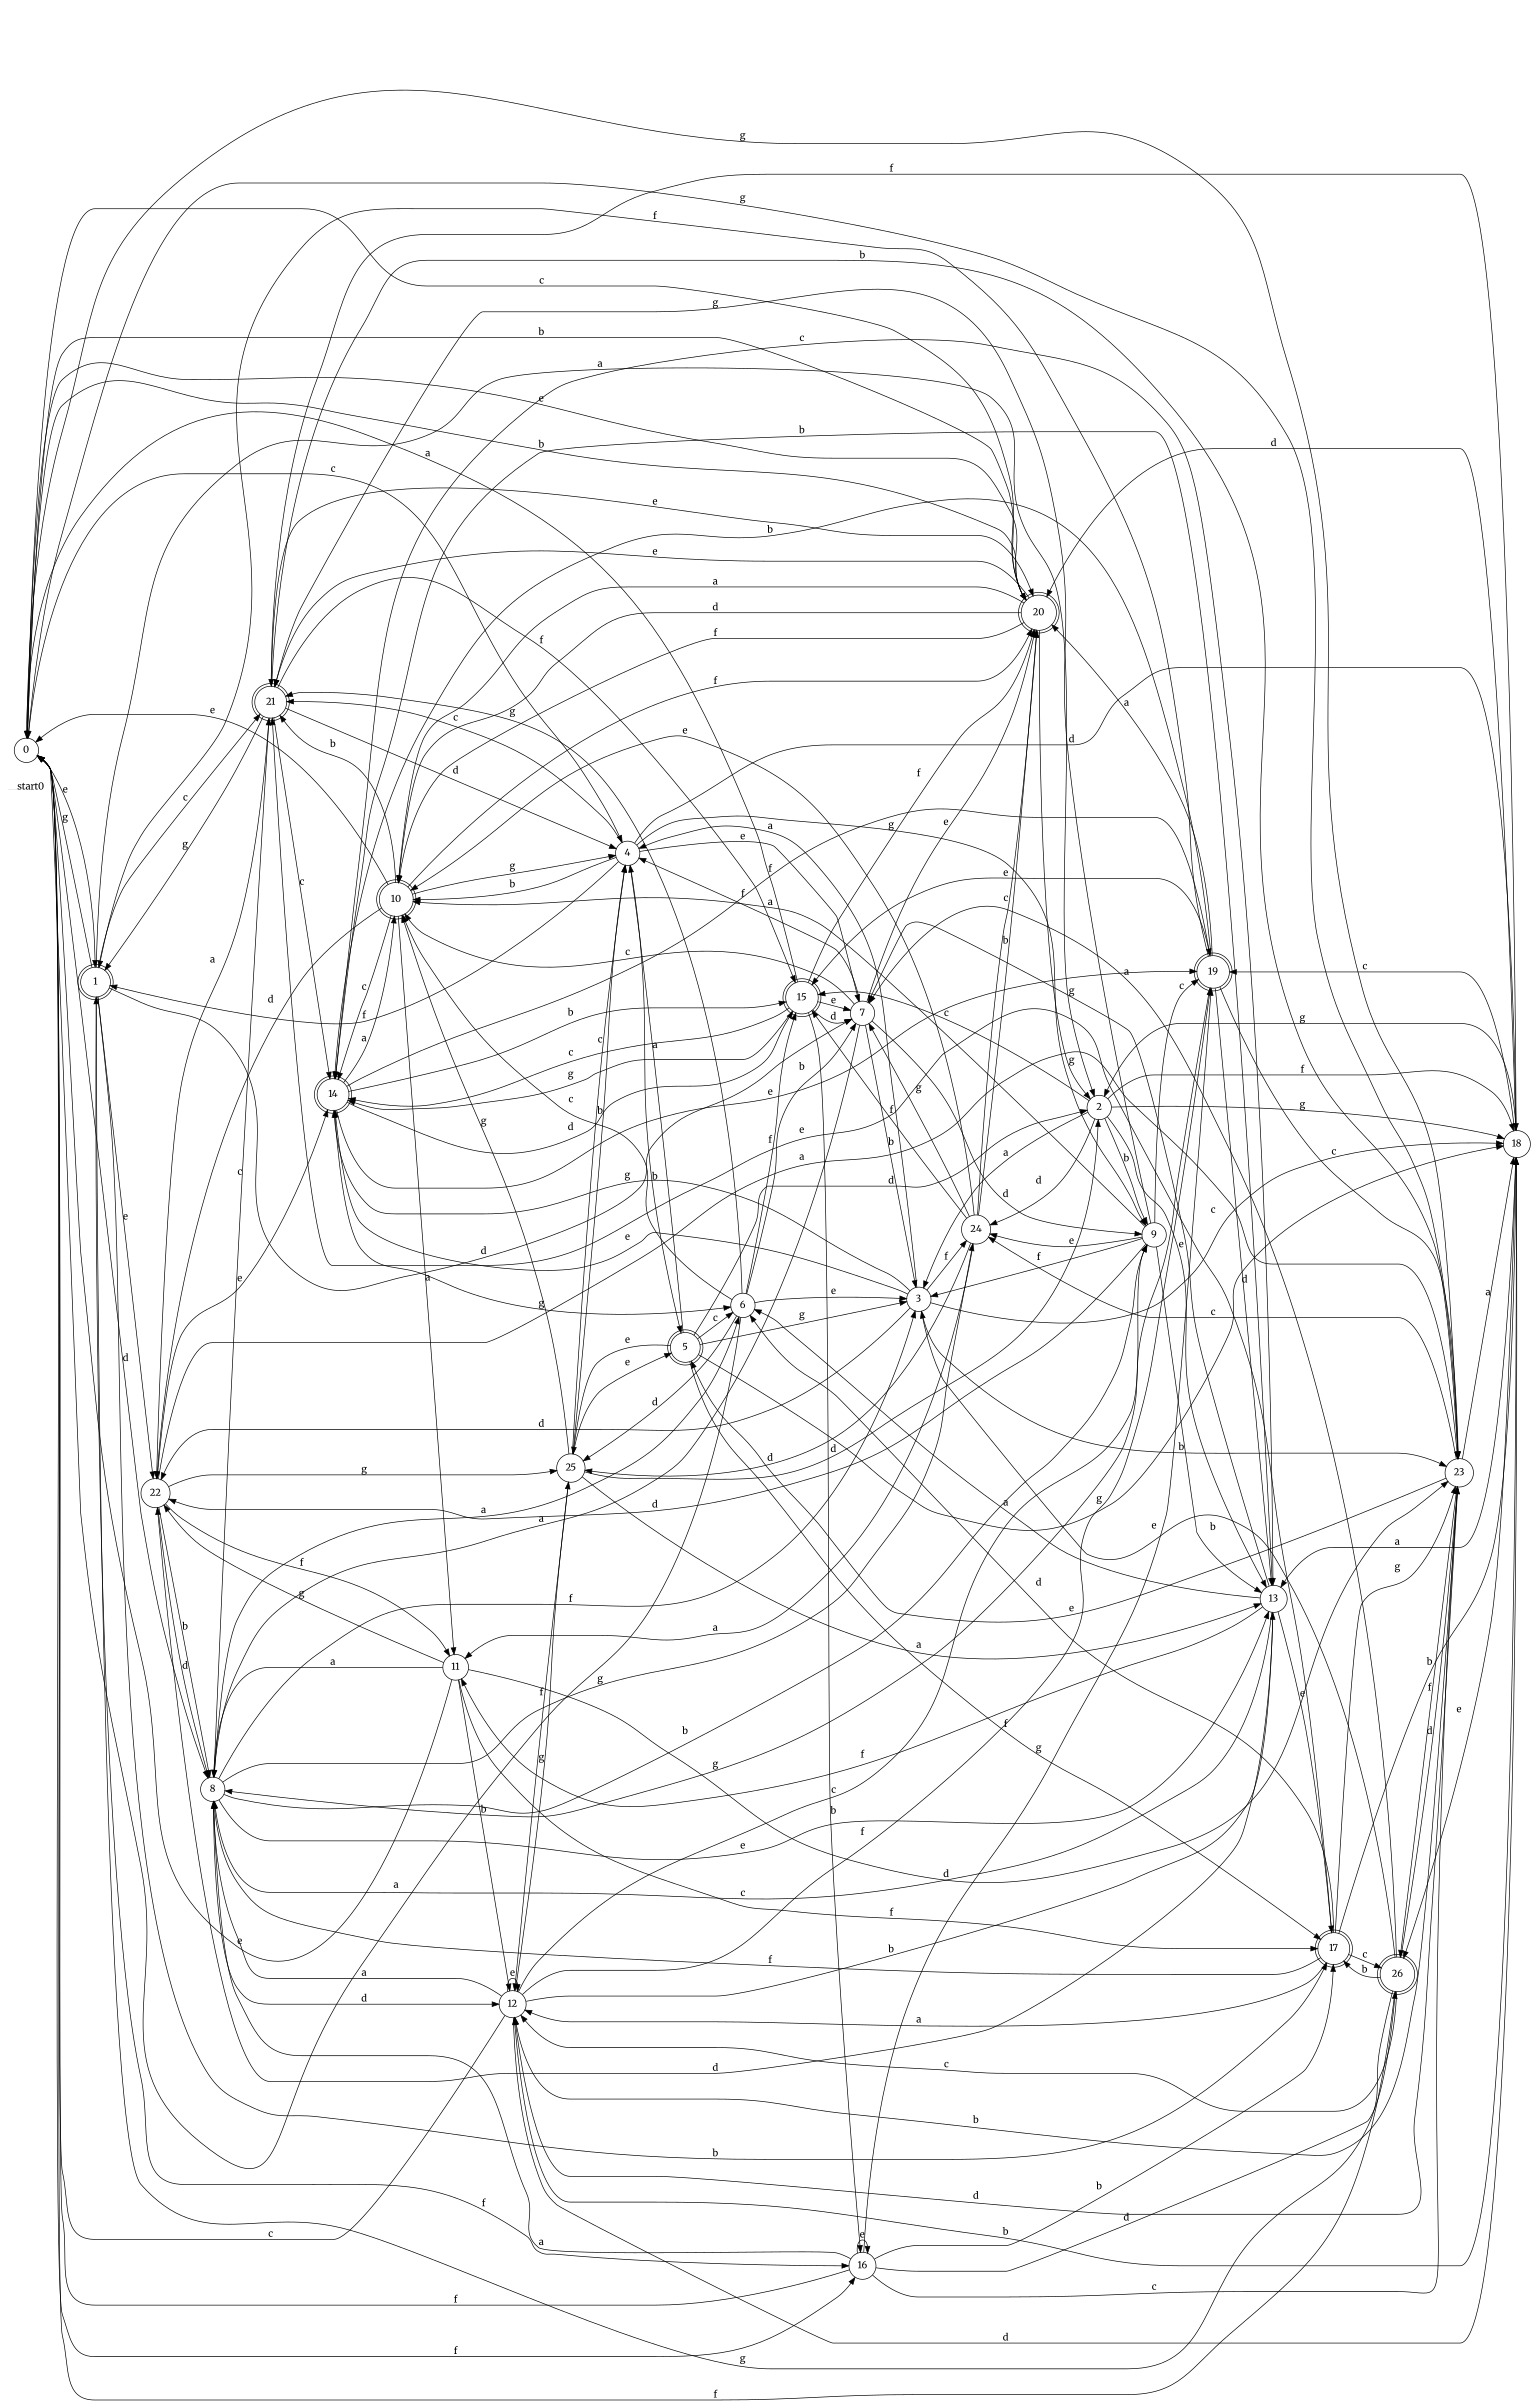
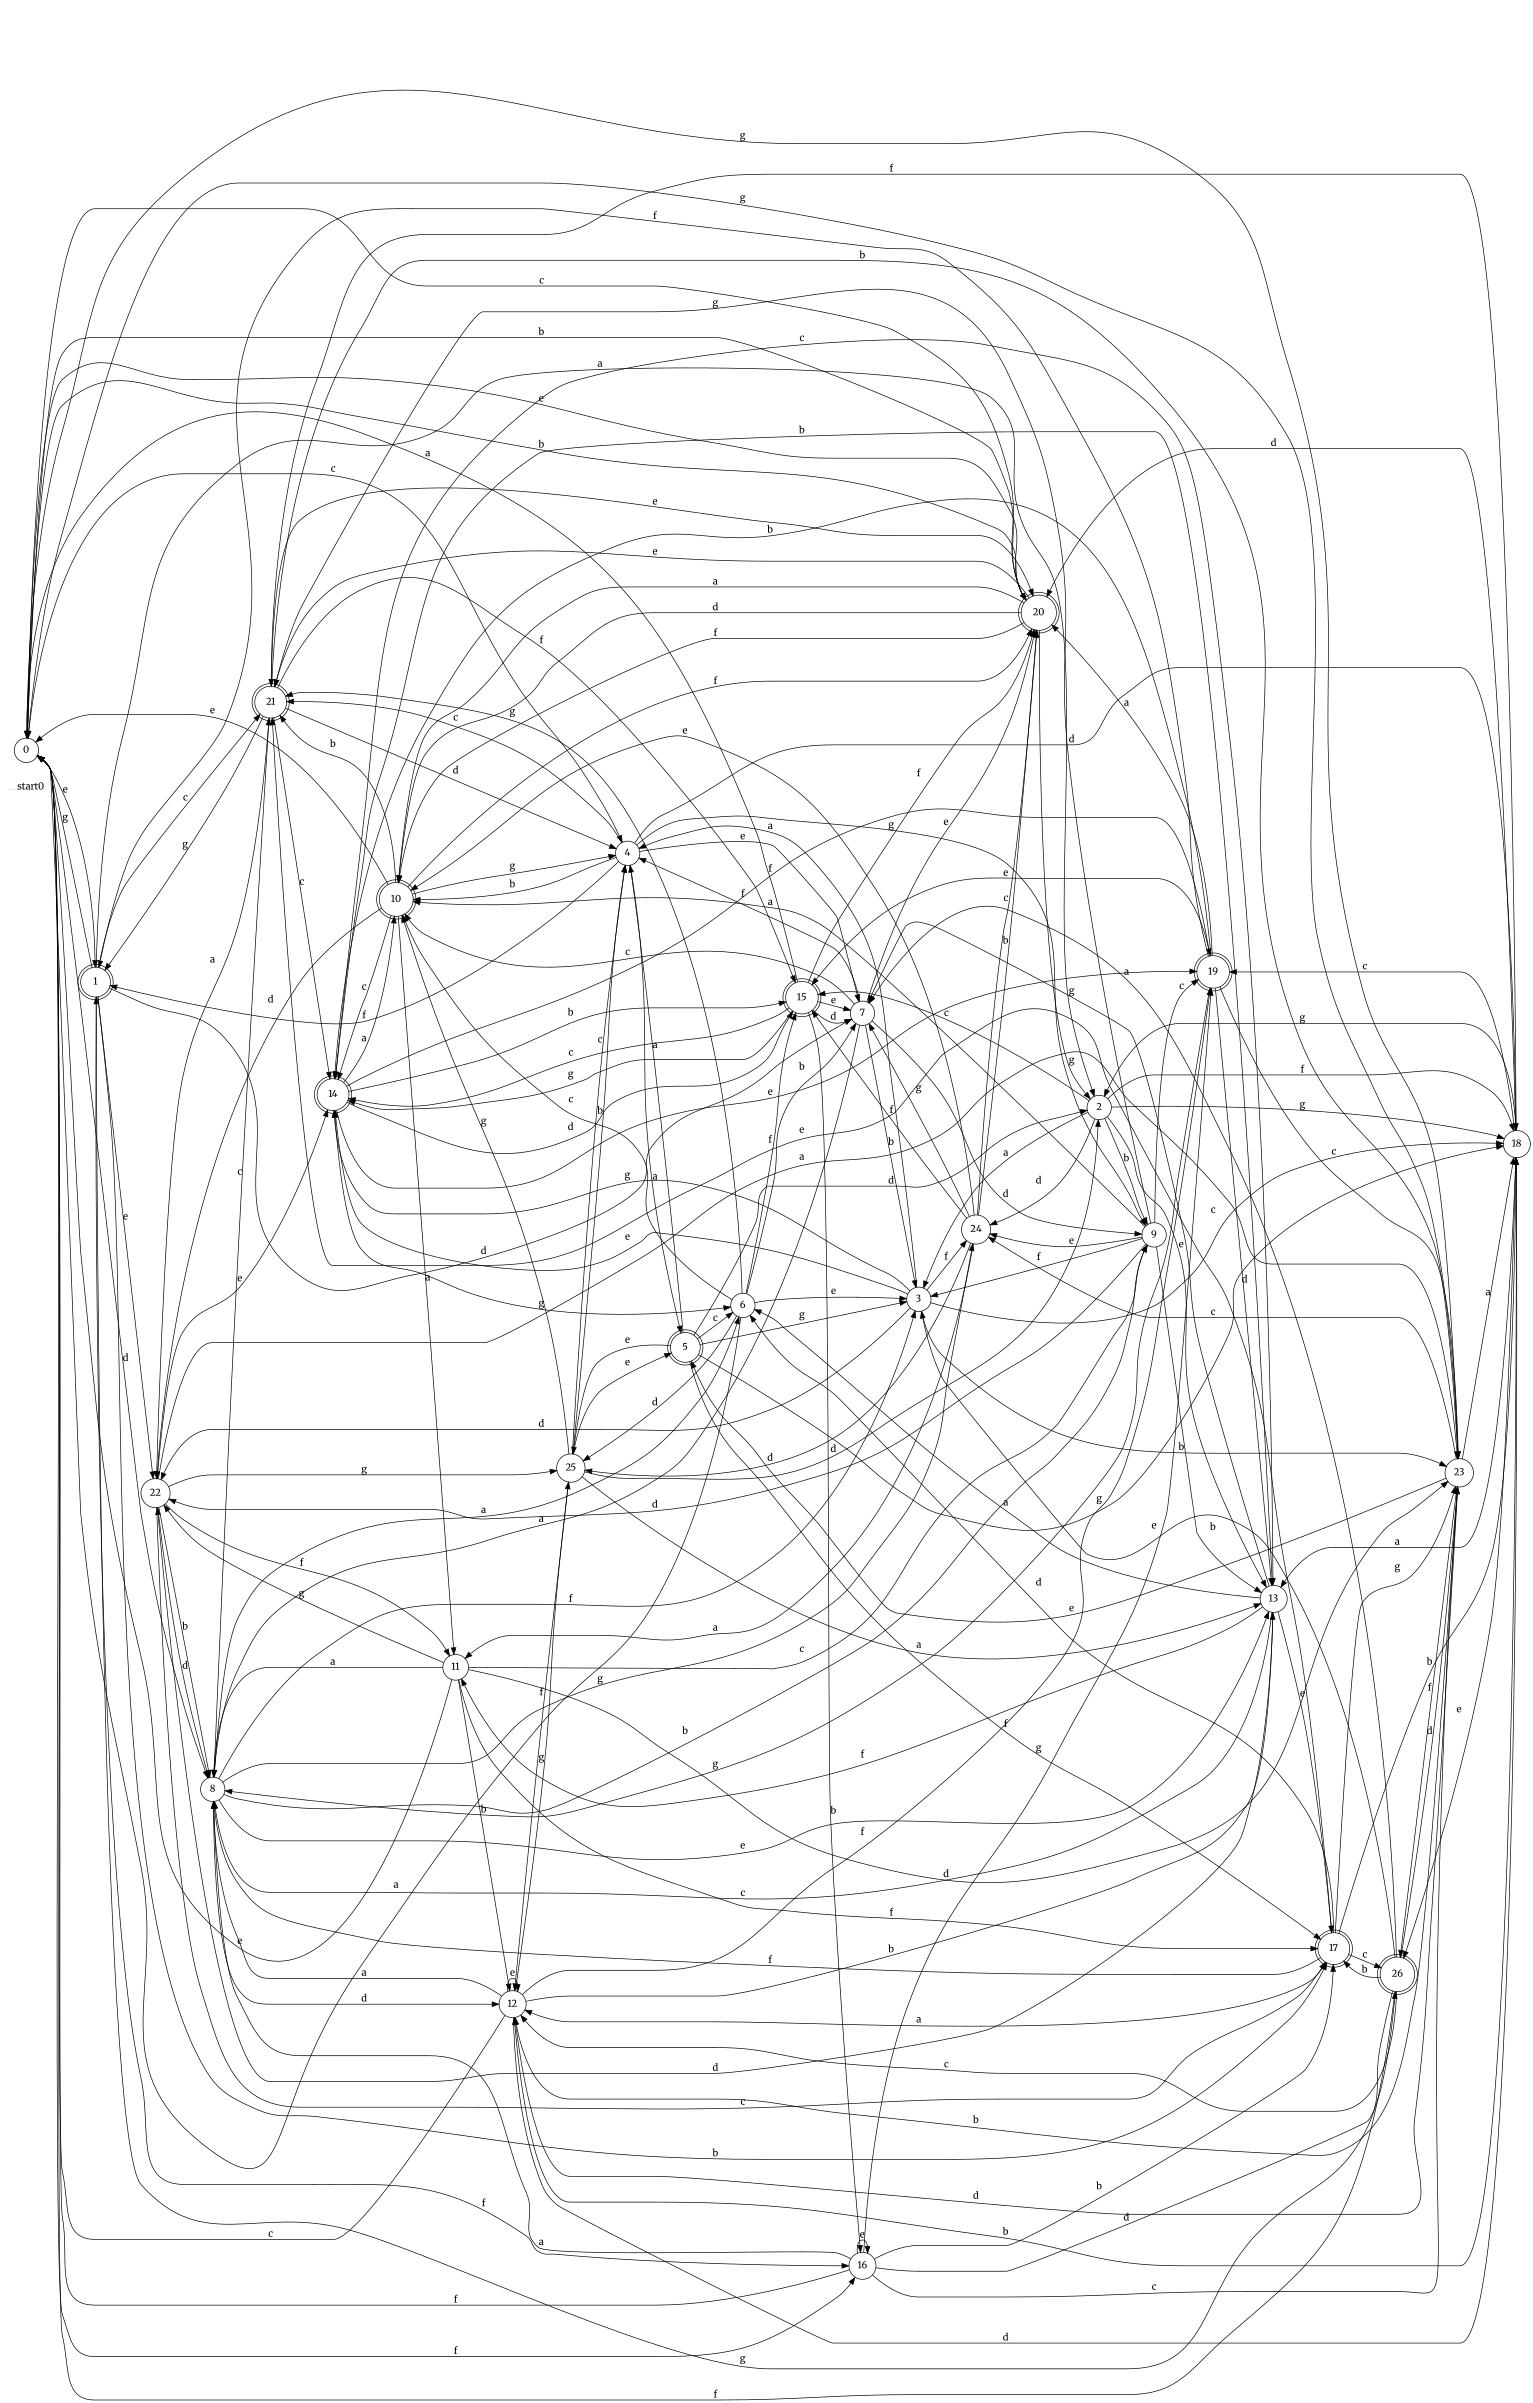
(655, 1177) -> (655, 1177)
(935, 1699) -> (886, 1596)
none -> (507, 2108)
